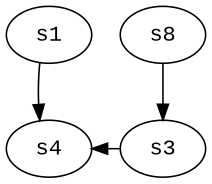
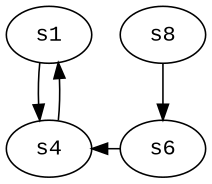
none -> (60, 100)
(163, 149) -> (163, 149)
